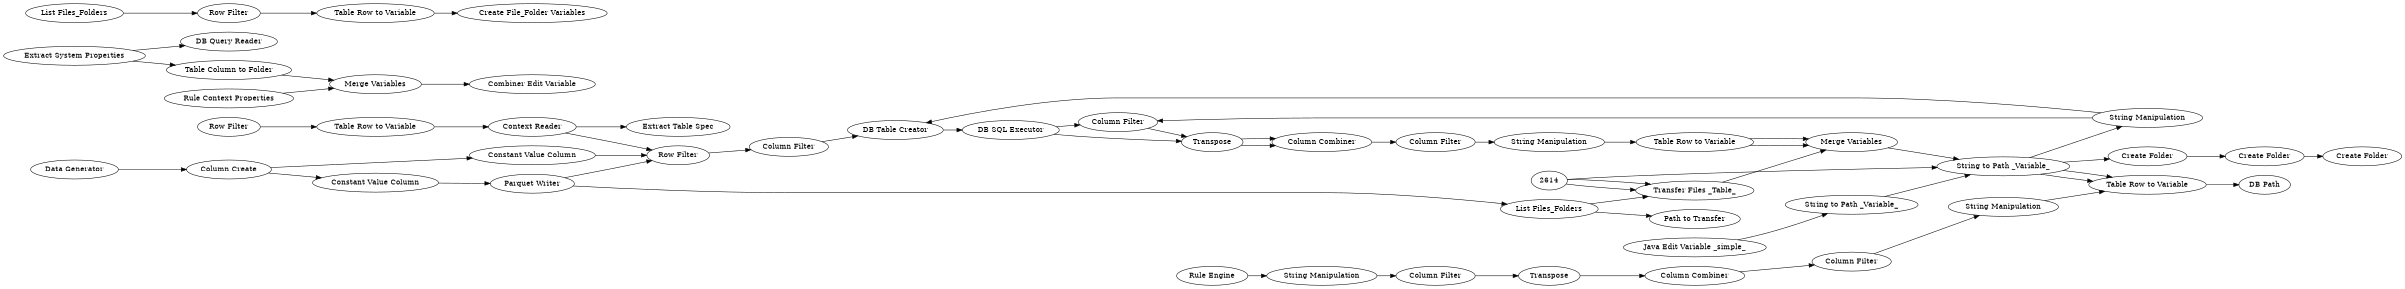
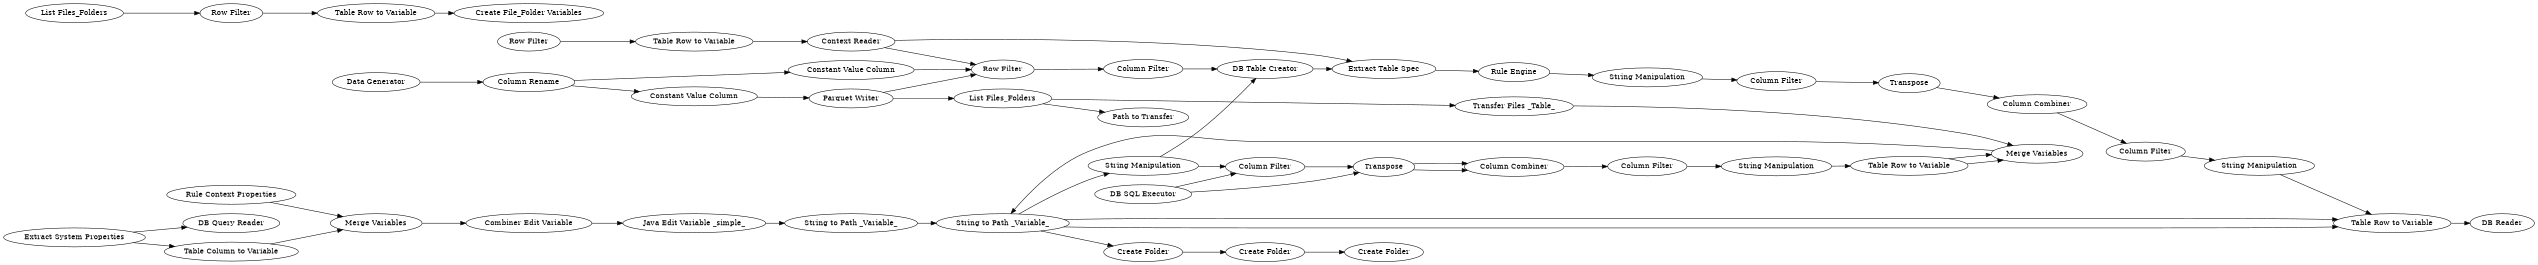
(229, 70) -> (231, 252)
none -> (1454, 71)
(950, 130) -> (1320, 69)
(229, 169) -> (529, 82)
(1549, 181) -> none
(2265, 185) -> (2502, 223)
none -> (605, 223)
